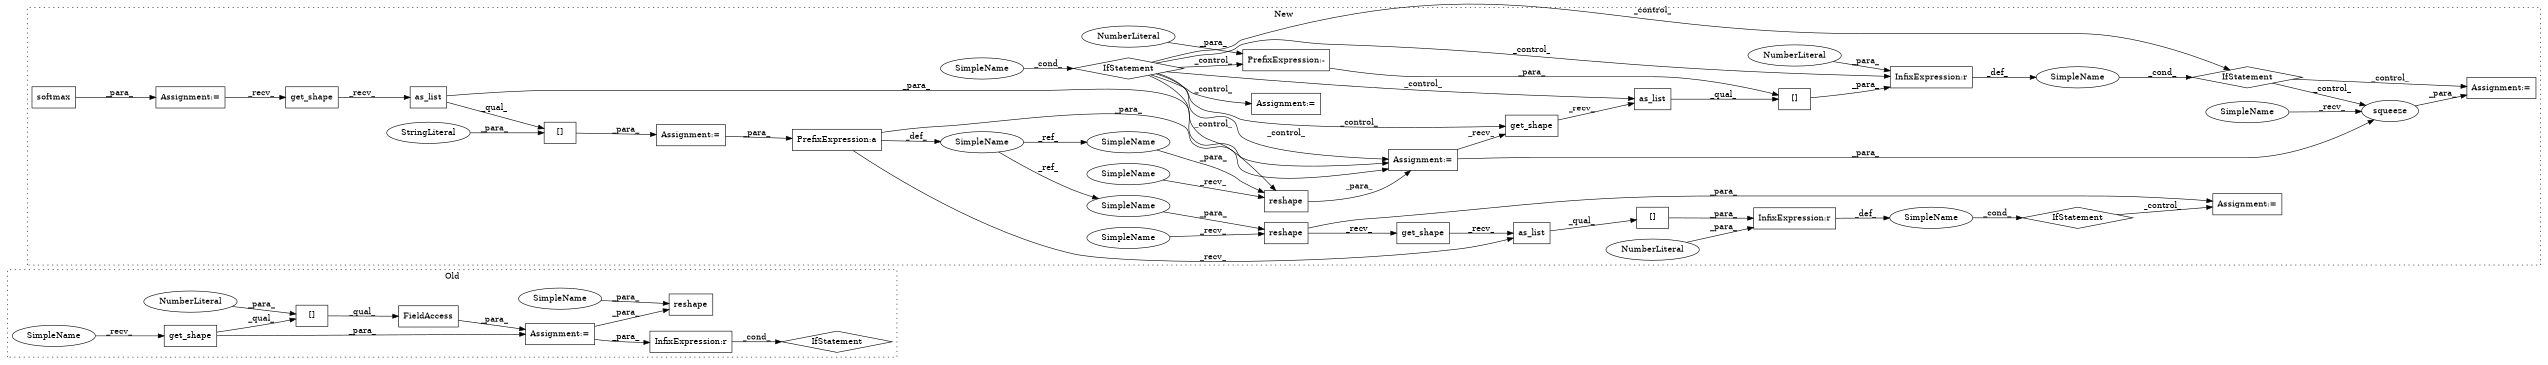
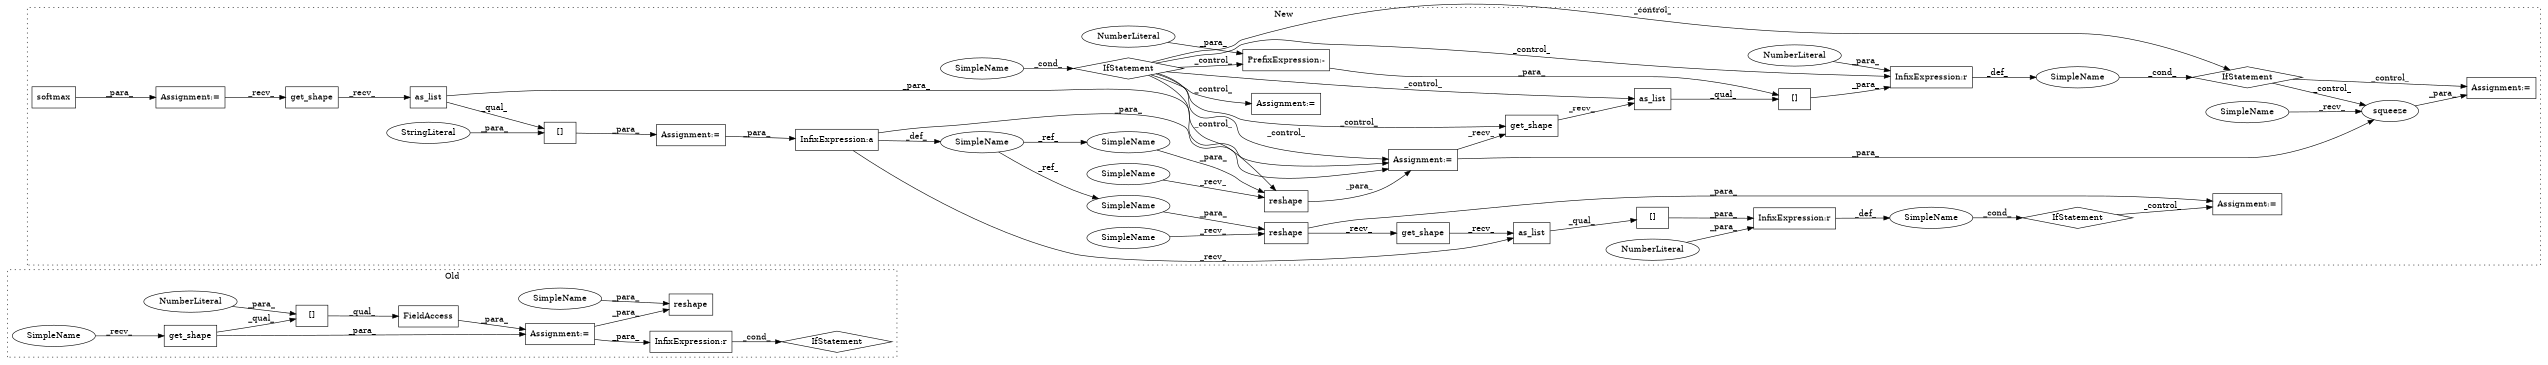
(837, 140) -> (837, 140)
